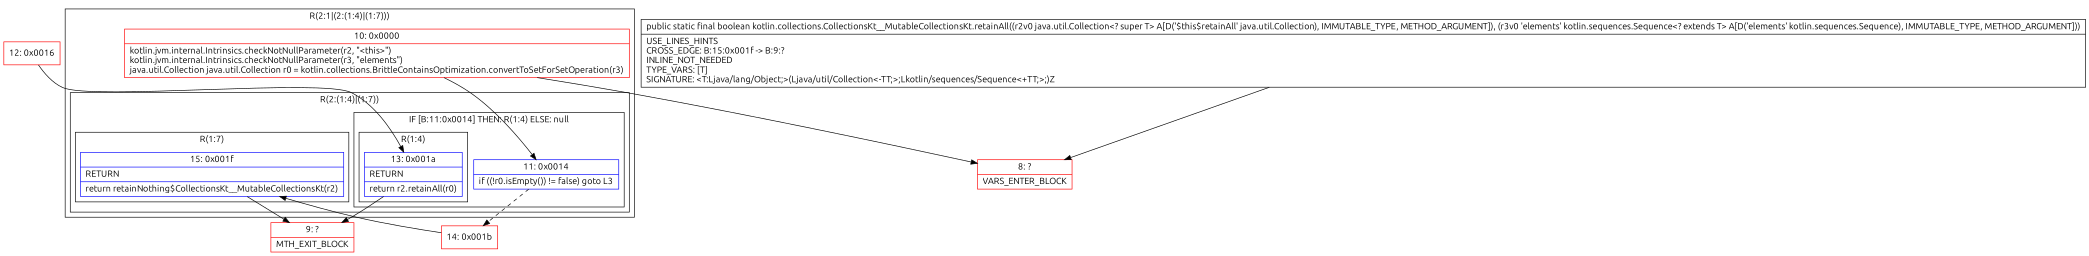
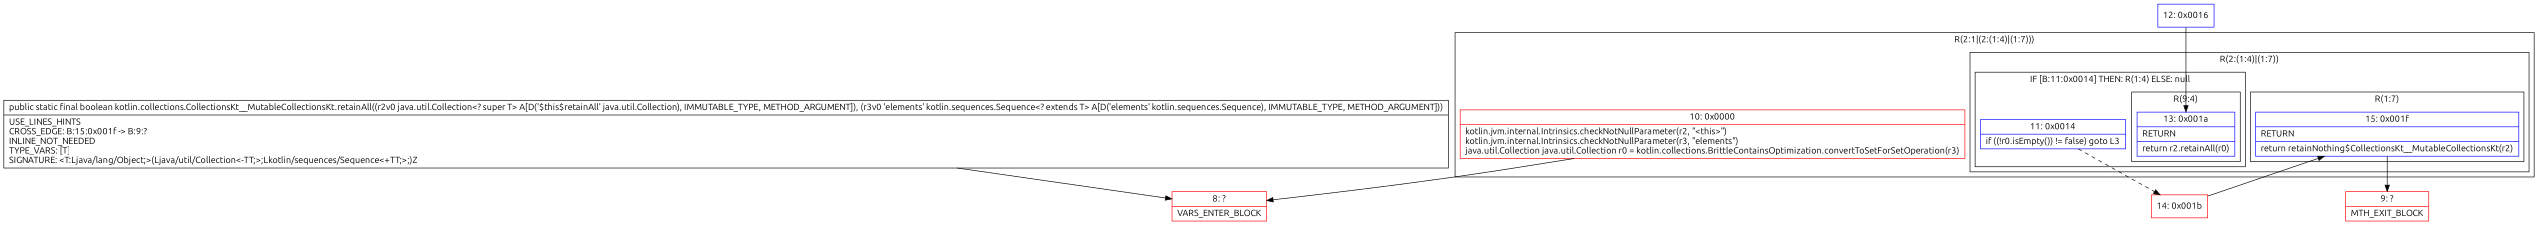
(32, 53) -> (2186, 16)
(488, 107) -> none
(413, 140) -> (2186, 99)
(366, 208) -> none
